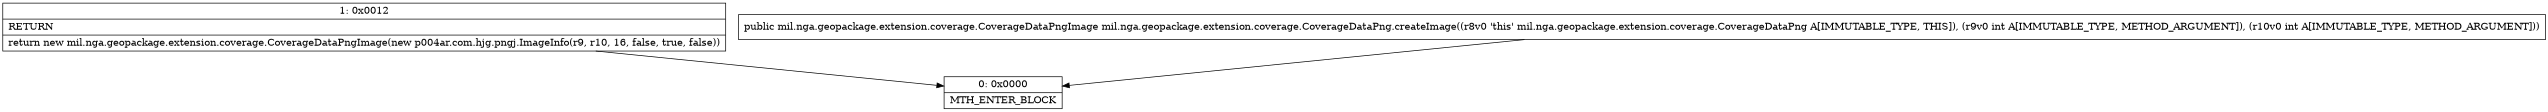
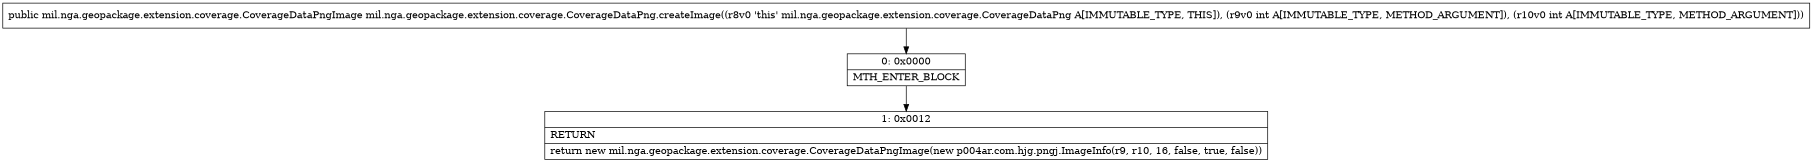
(766, 68) -> (906, 95)
